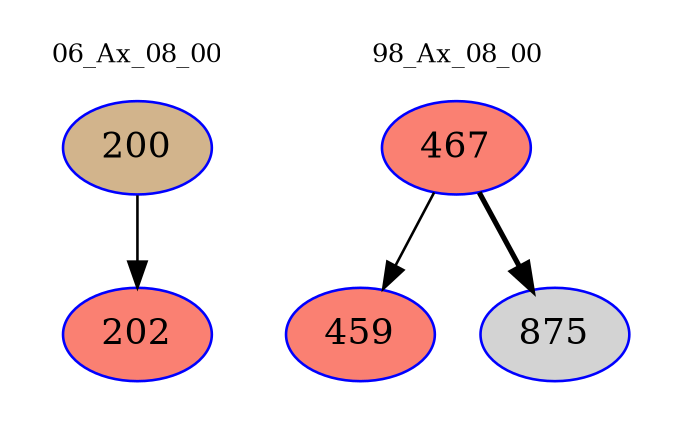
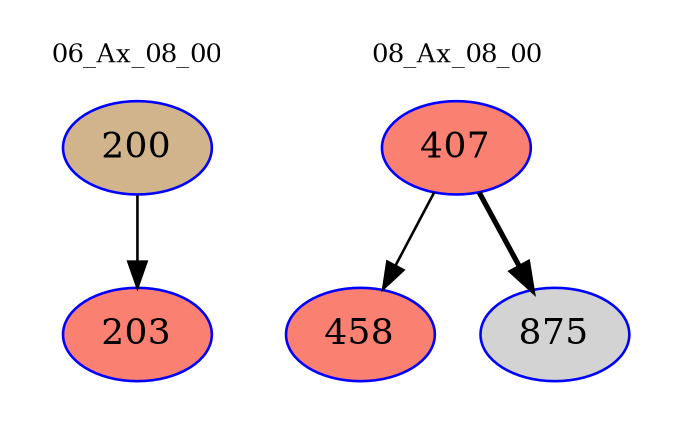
(458, 56) -> (458, 56)
(456, 148) -> (456, 148)
(137, 335) -> (137, 335)
(360, 335) -> (360, 335)
